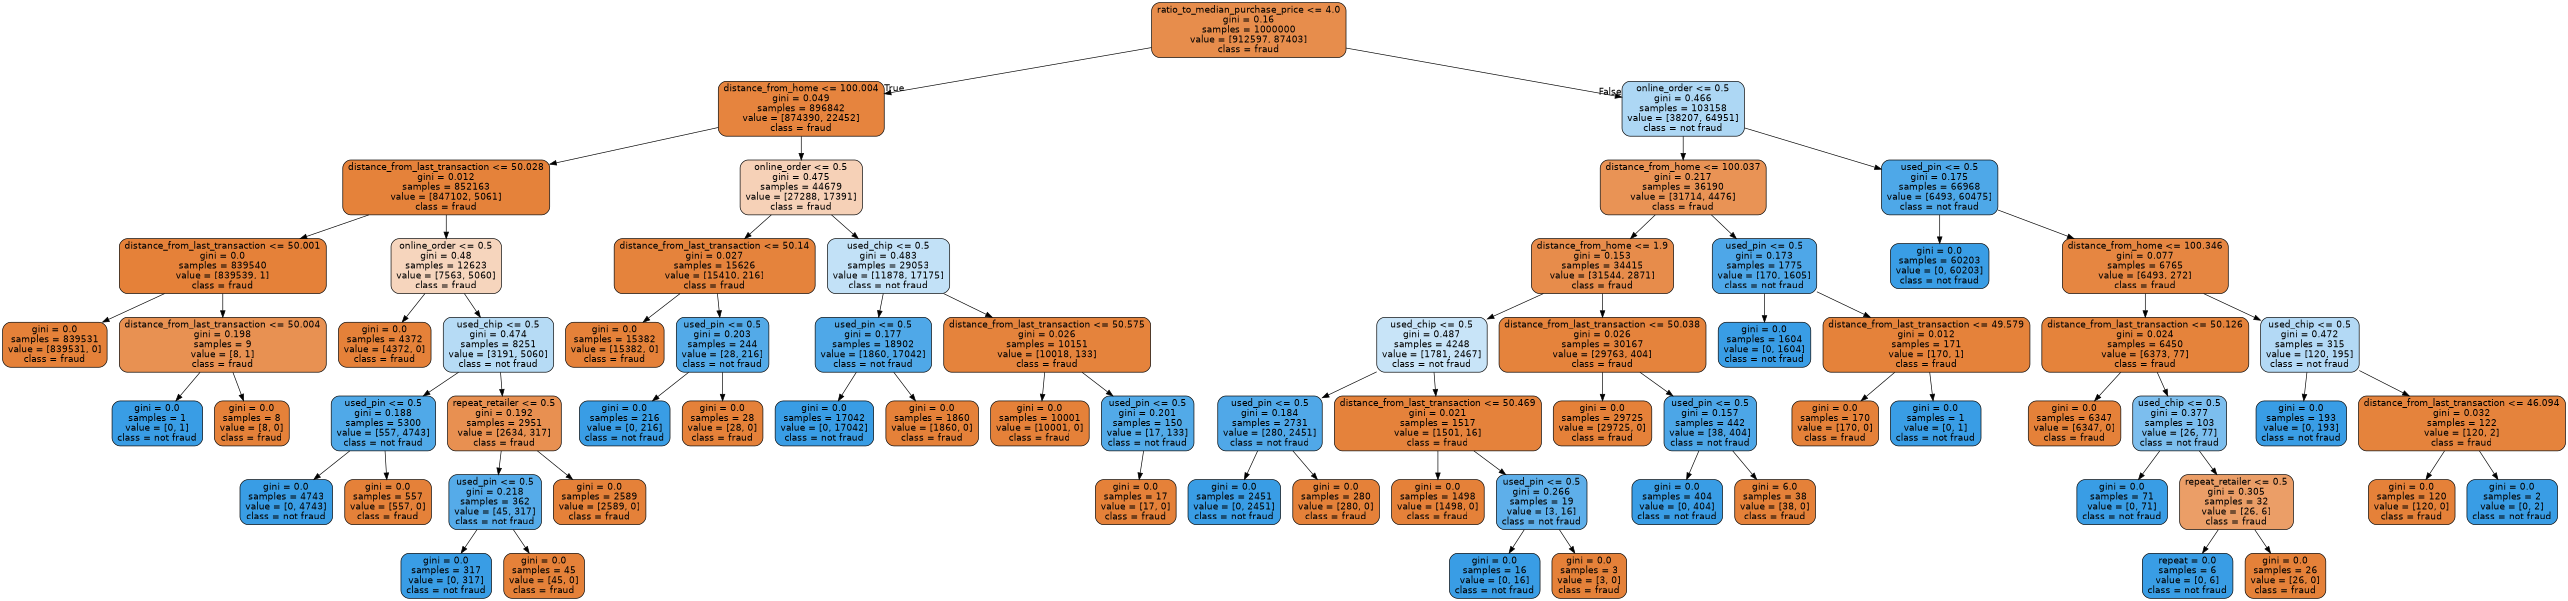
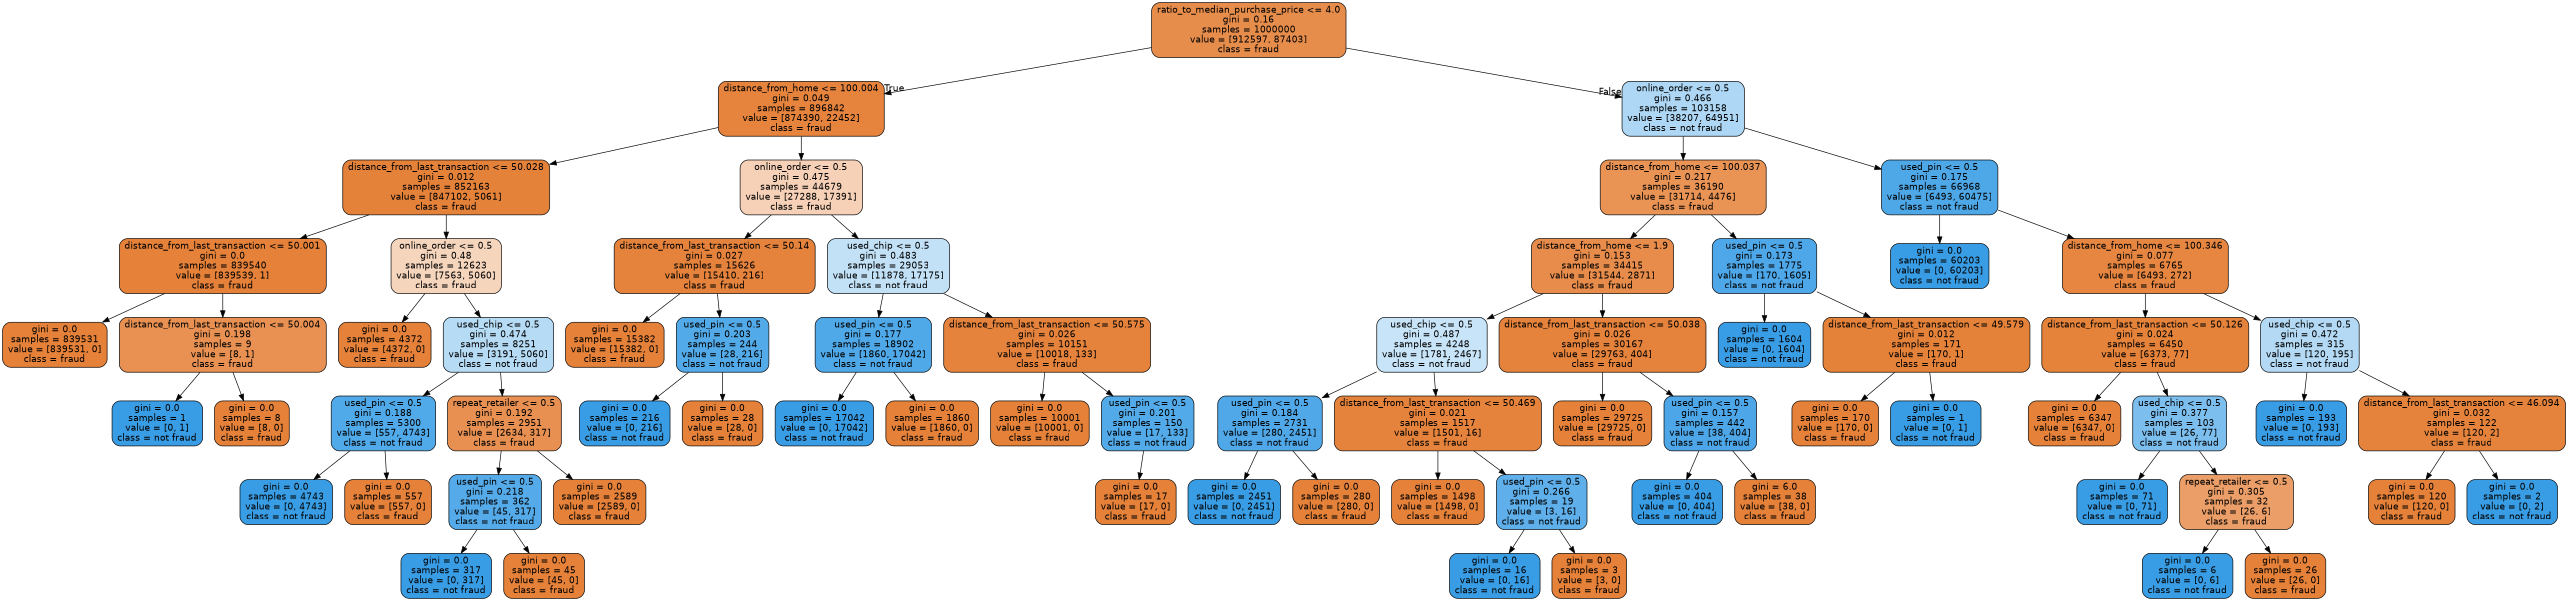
(2188, 576) -> (2188, 576)
